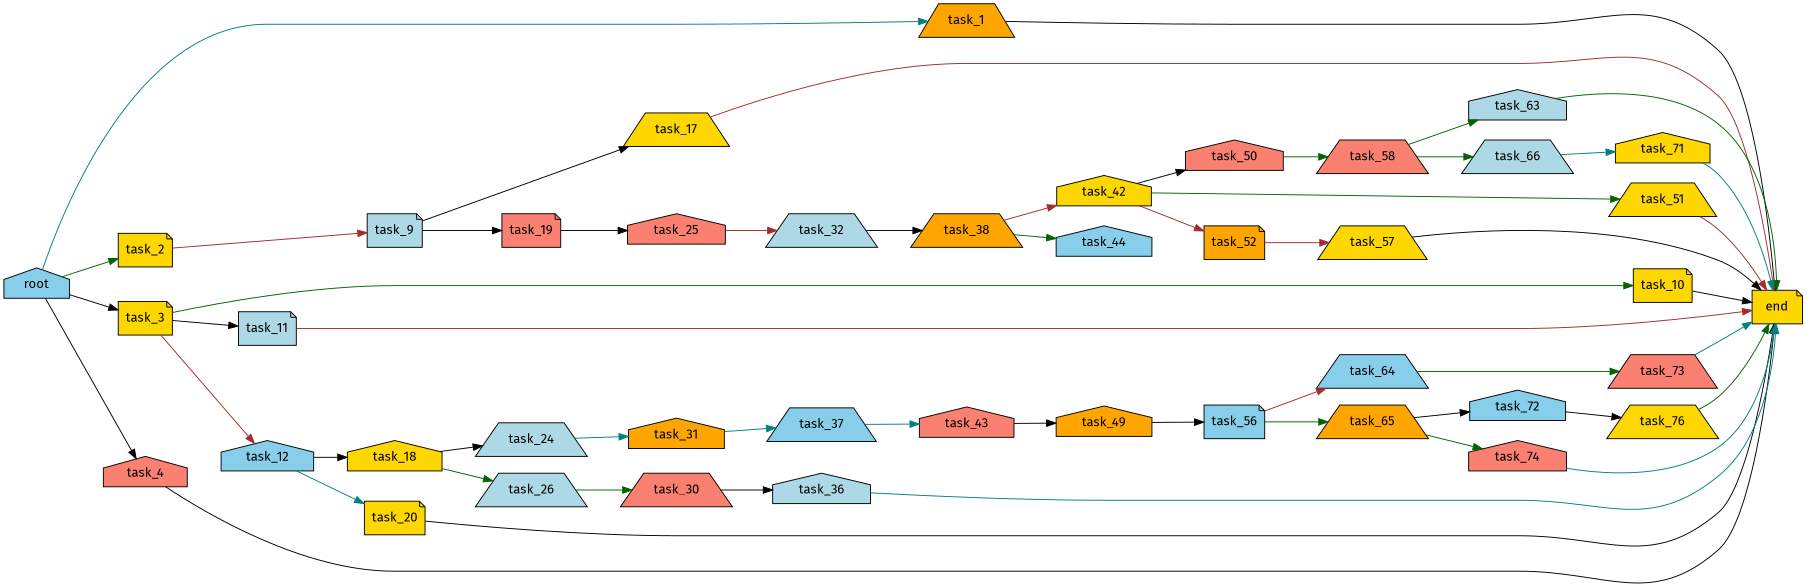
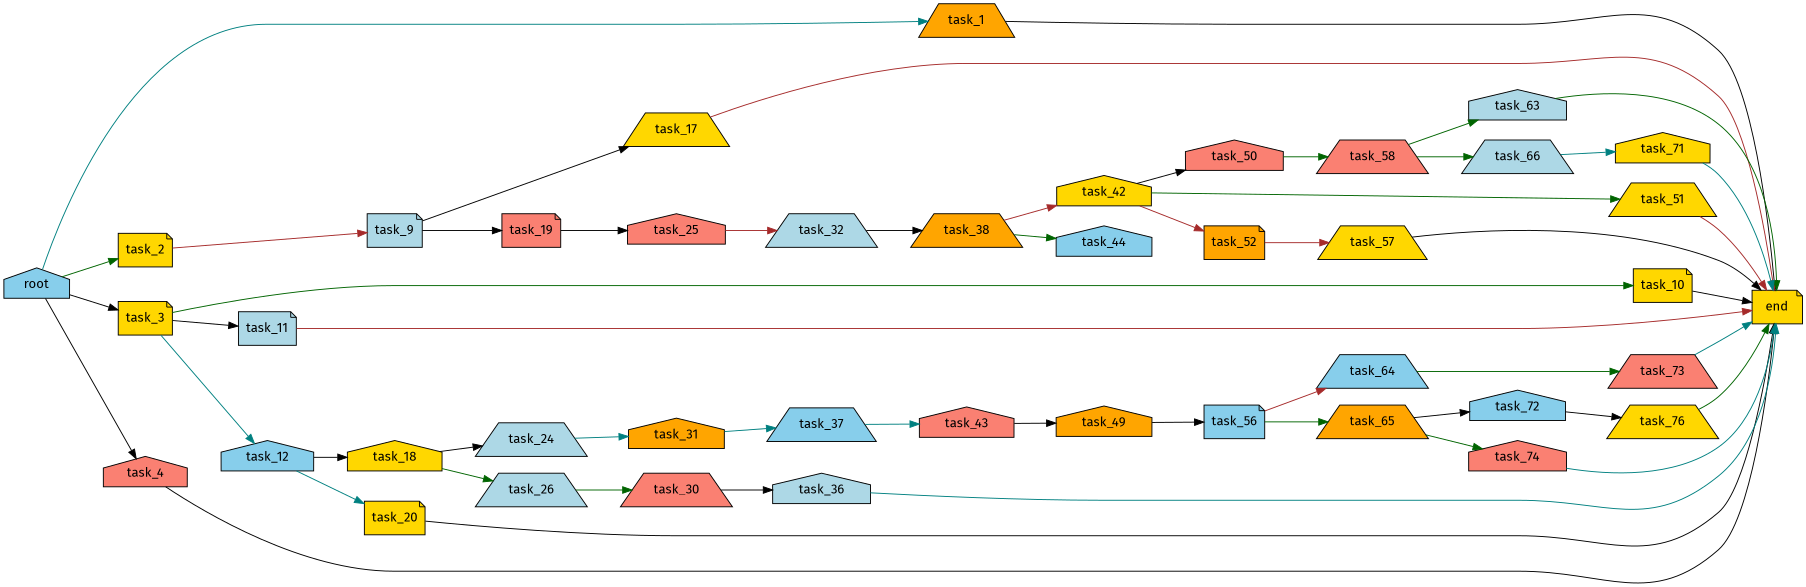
(205, 386) -> (205, 386)
